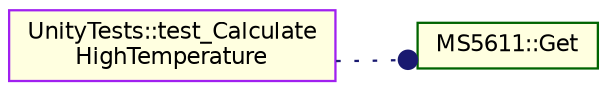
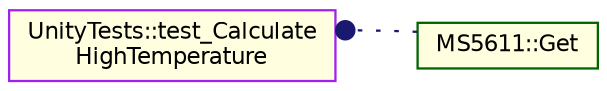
(367, 61) -> (386, 31)
